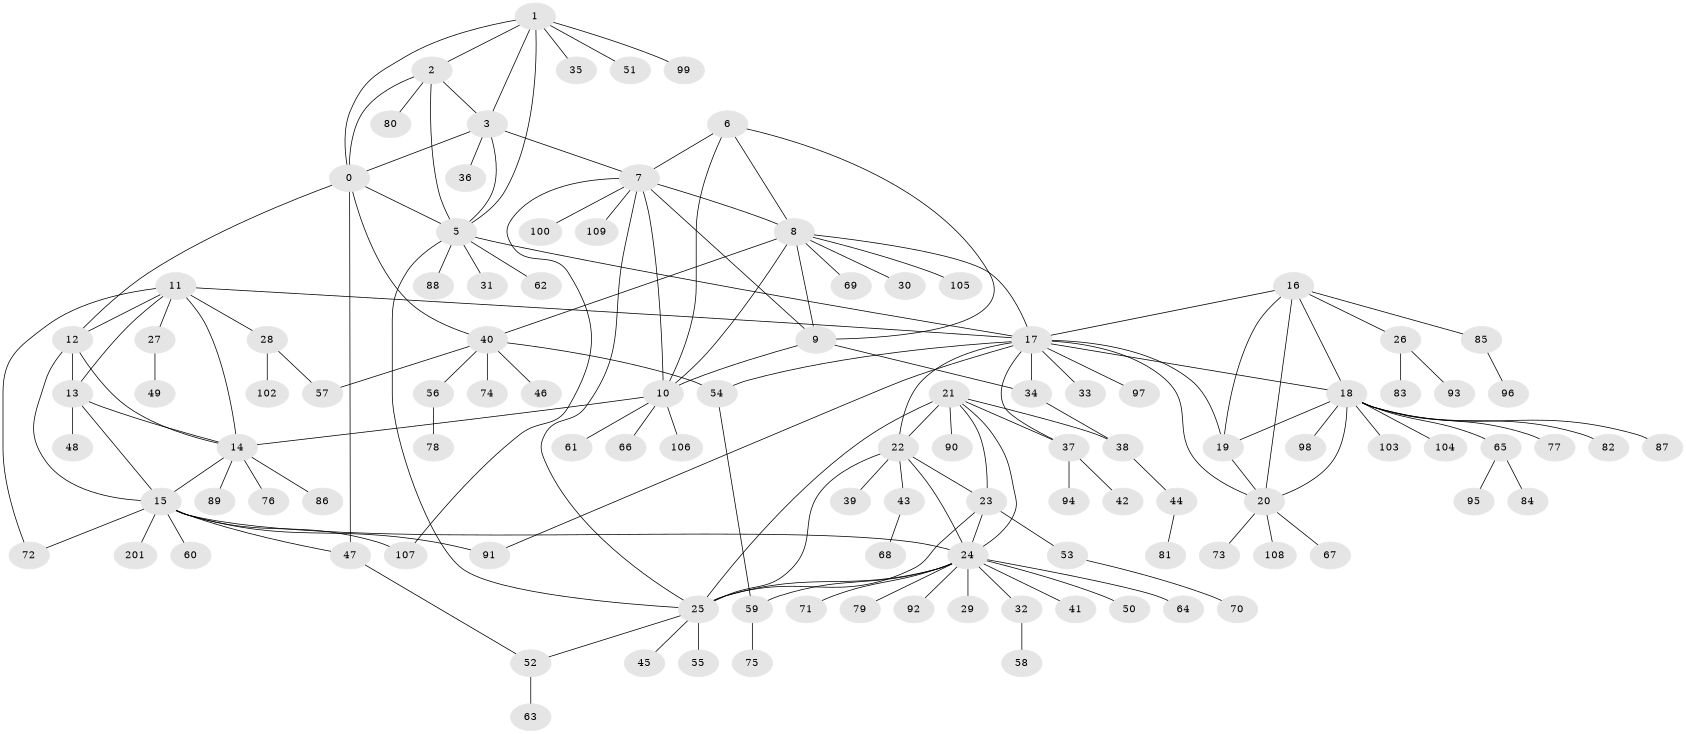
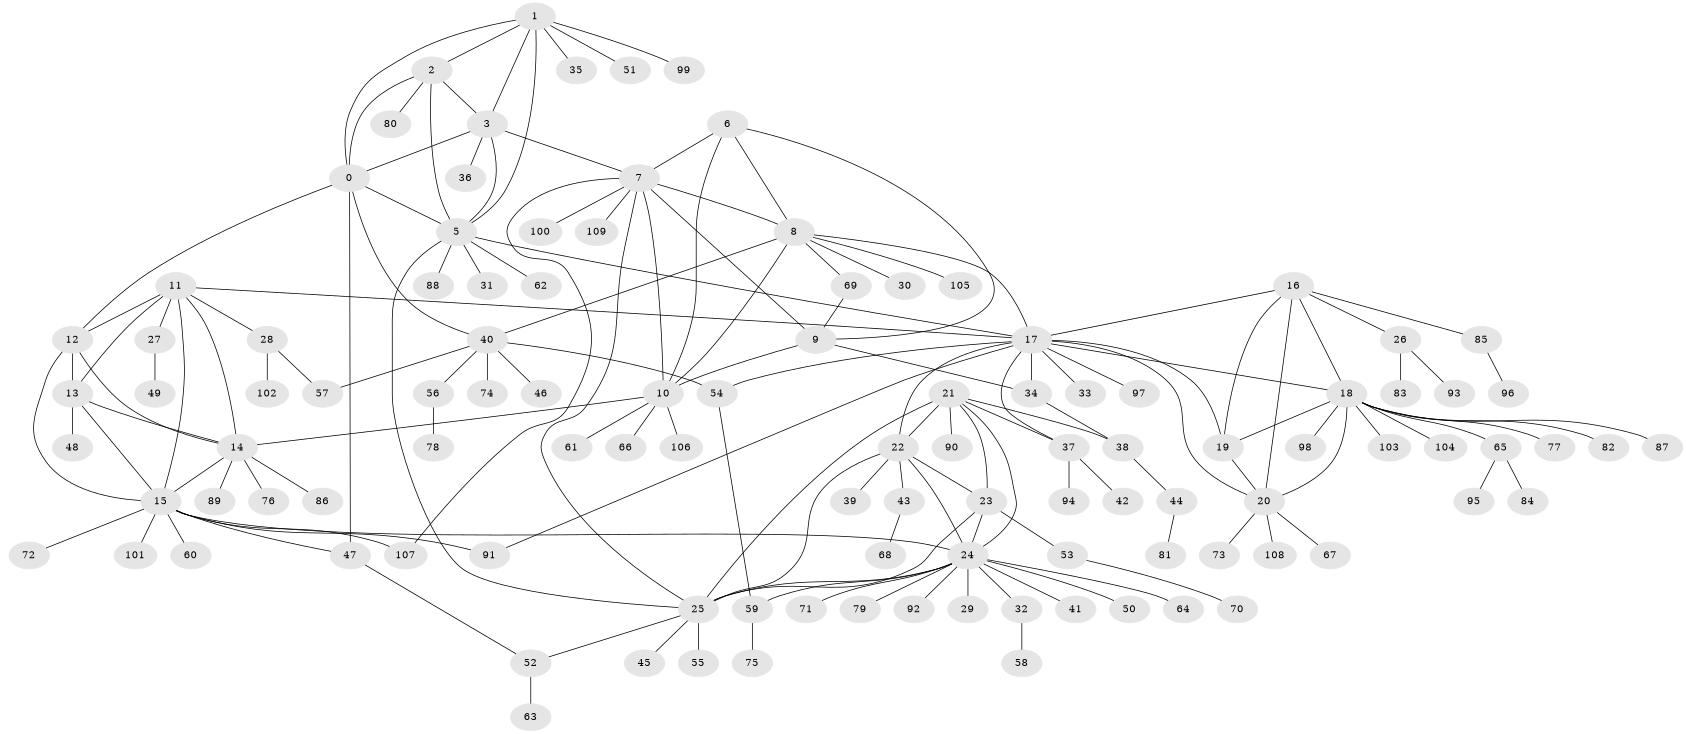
(805, 286) -> (834, 313)
(6, 369) -> (183, 395)
(135, 555) -> (135, 555)
